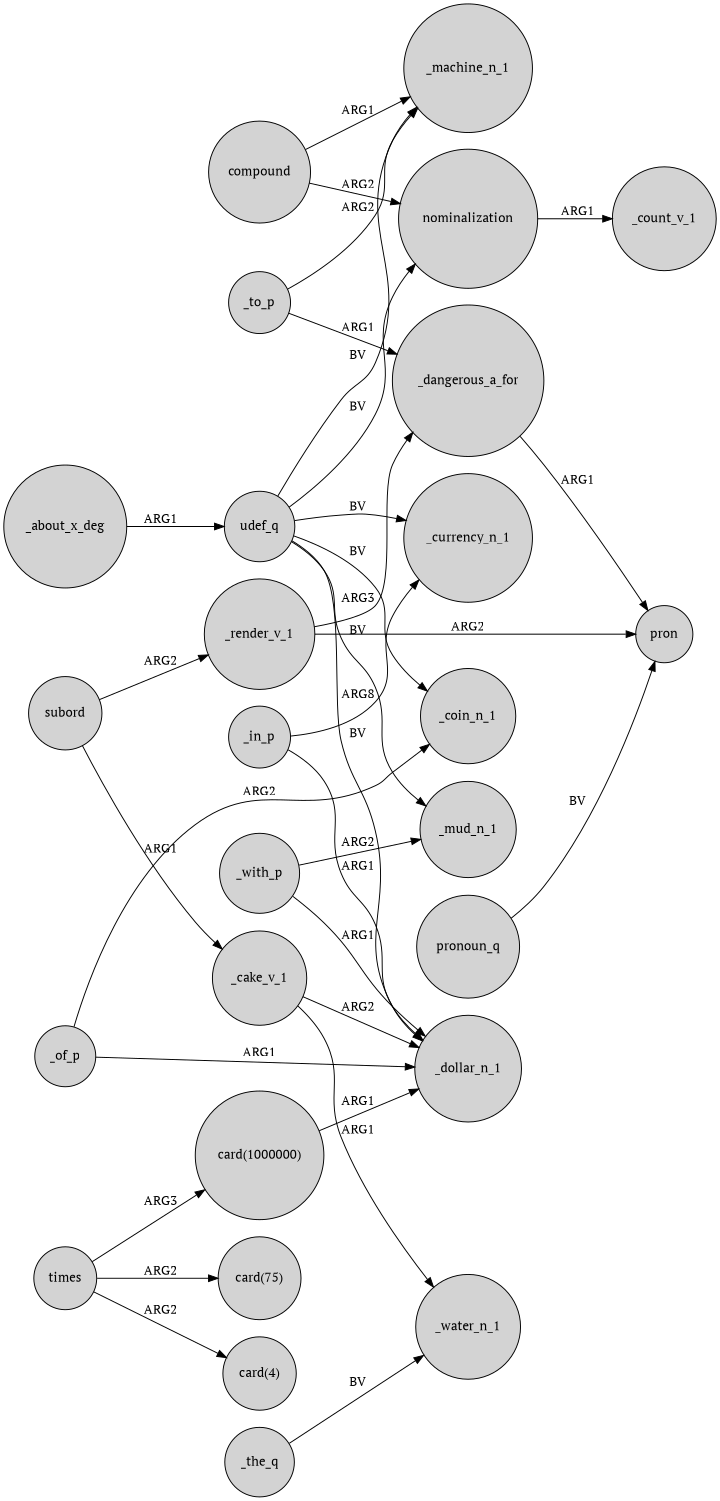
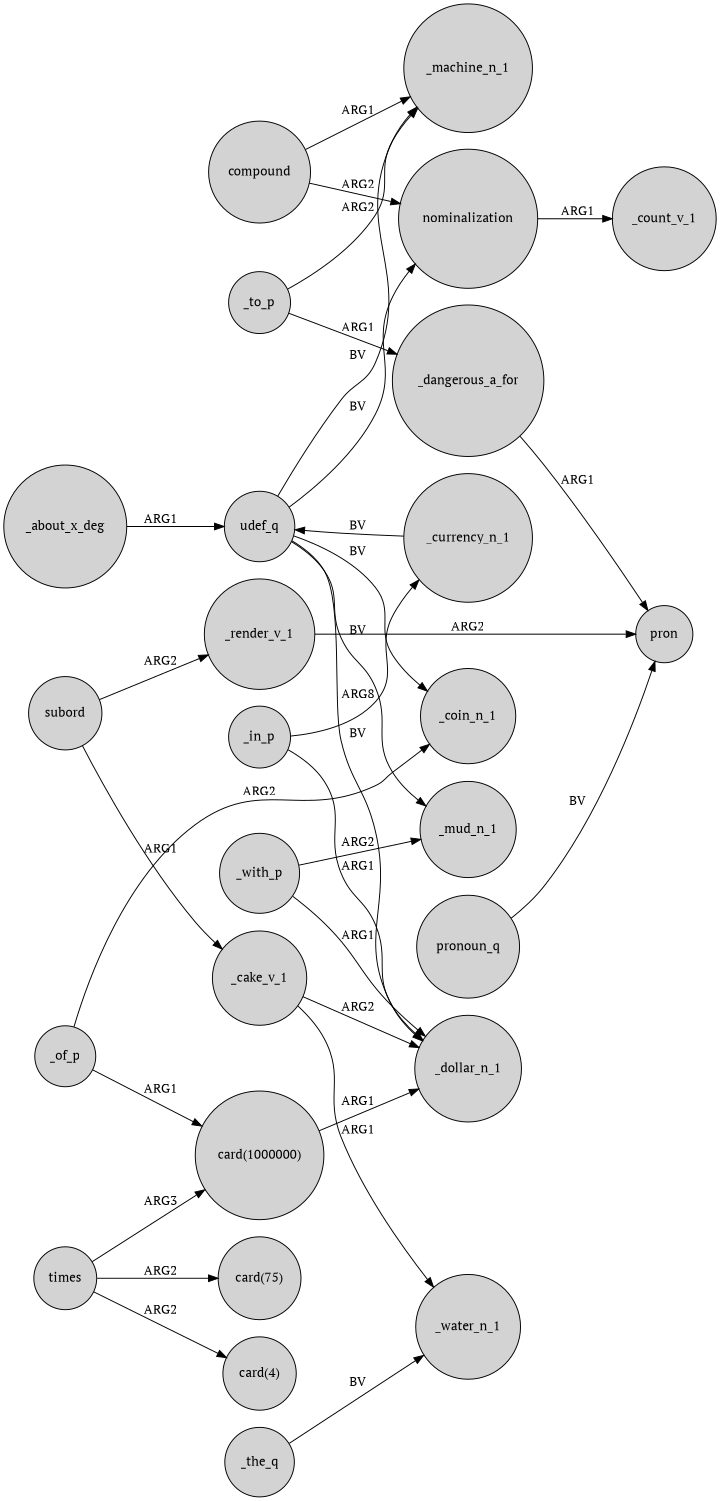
(346, 515) -> (354, 534)
(387, 554) -> none
(250, 1062) -> (143, 1096)
